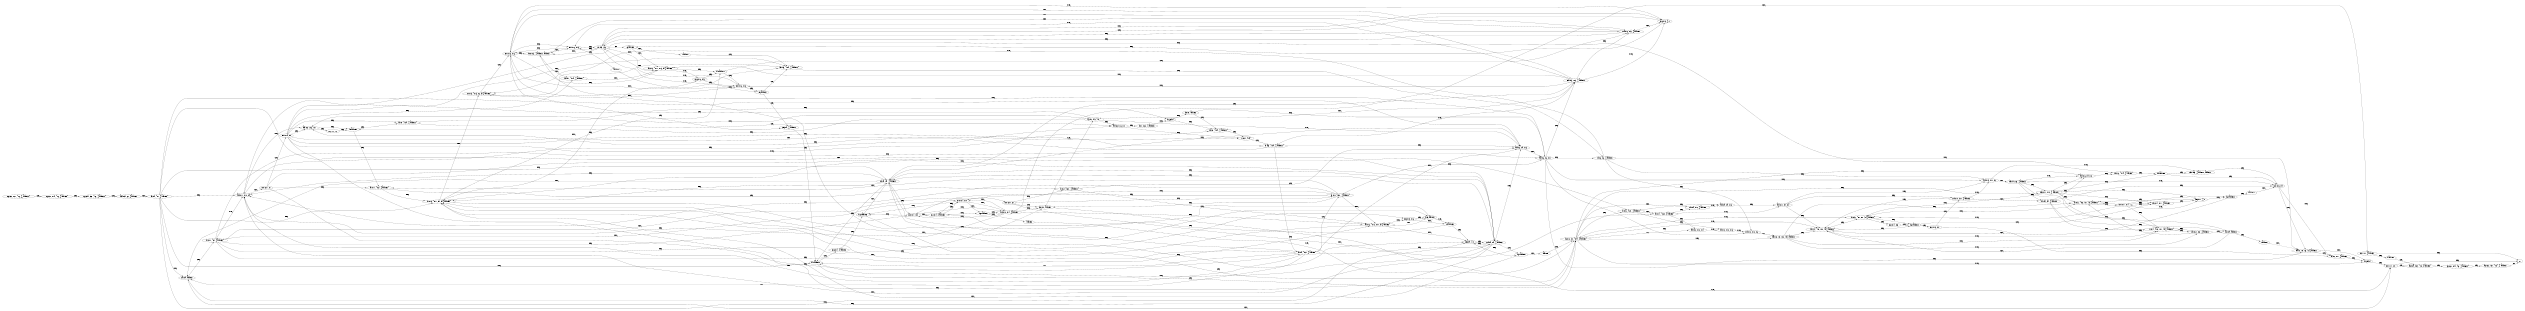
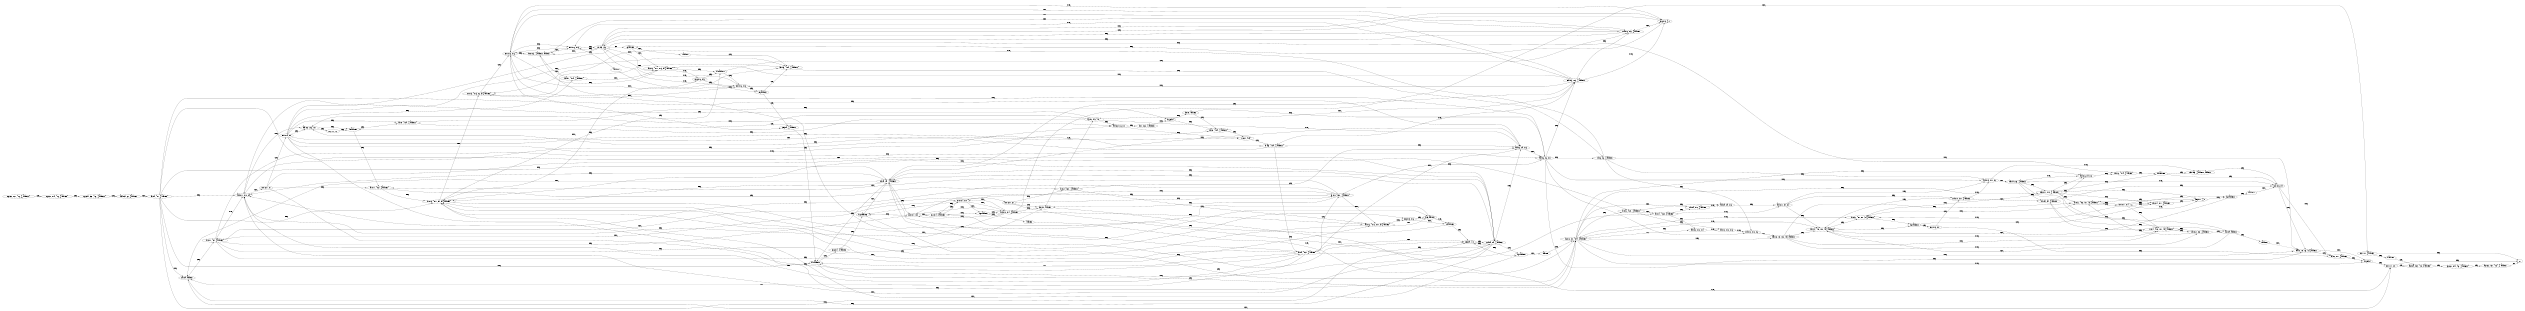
(1894, 225) -> none
(1425, 234) -> (1388, 241)
none -> (1934, 255)
